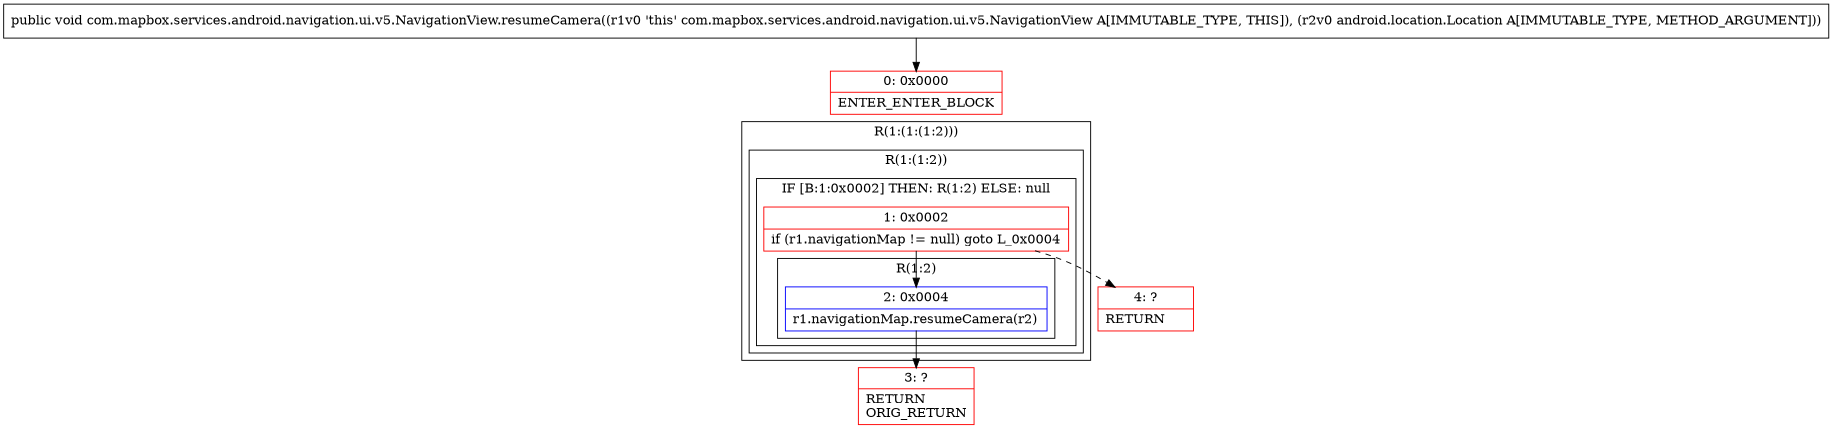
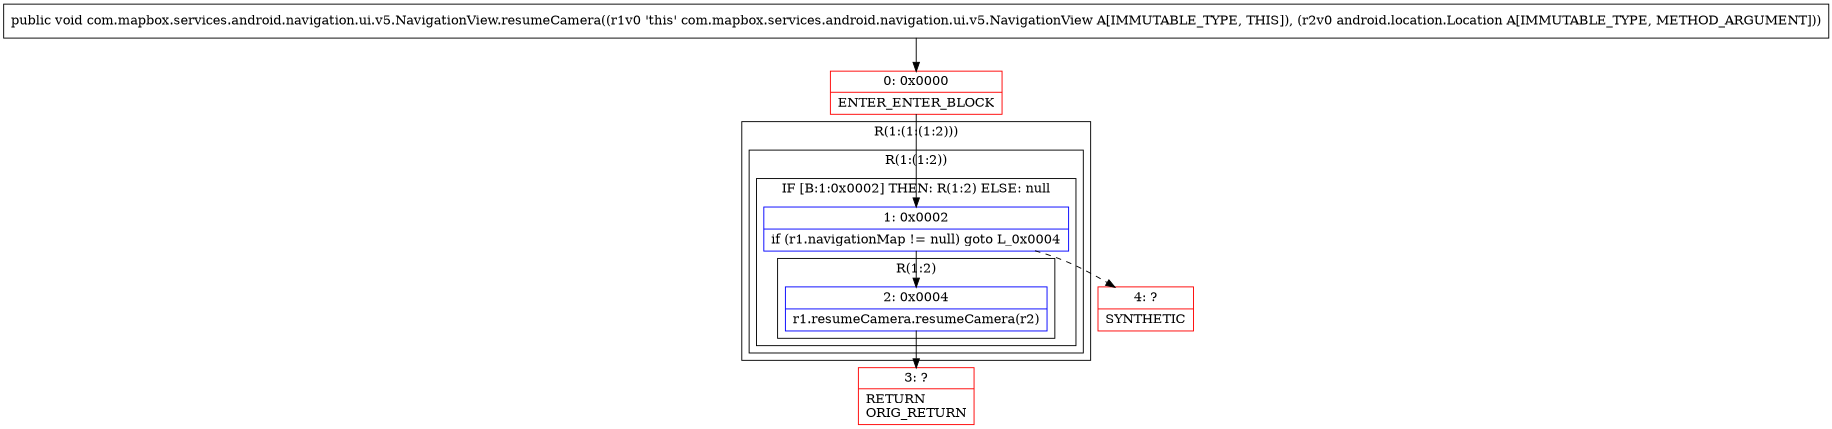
none -> (916, 156)
(916, 229) -> (916, 229)
(915, 319) -> (916, 319)
(1135, 319) -> (1146, 319)
